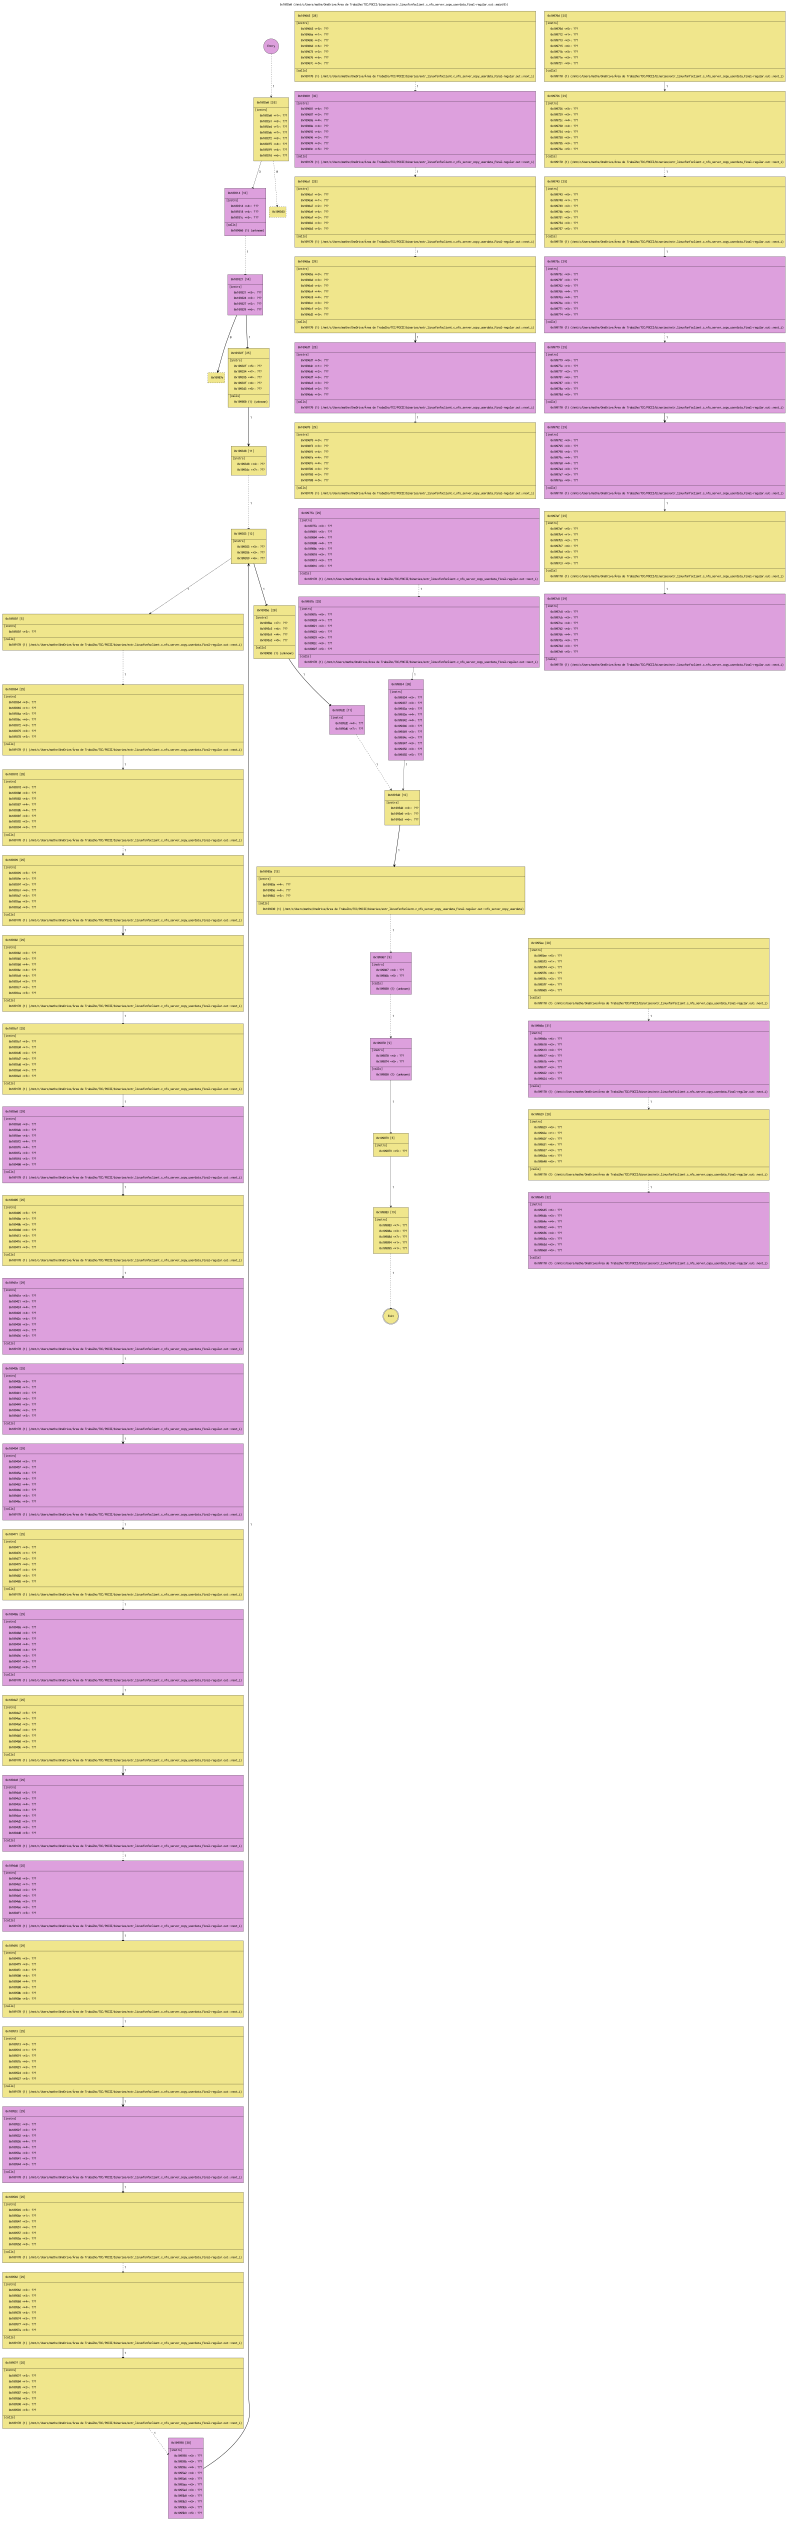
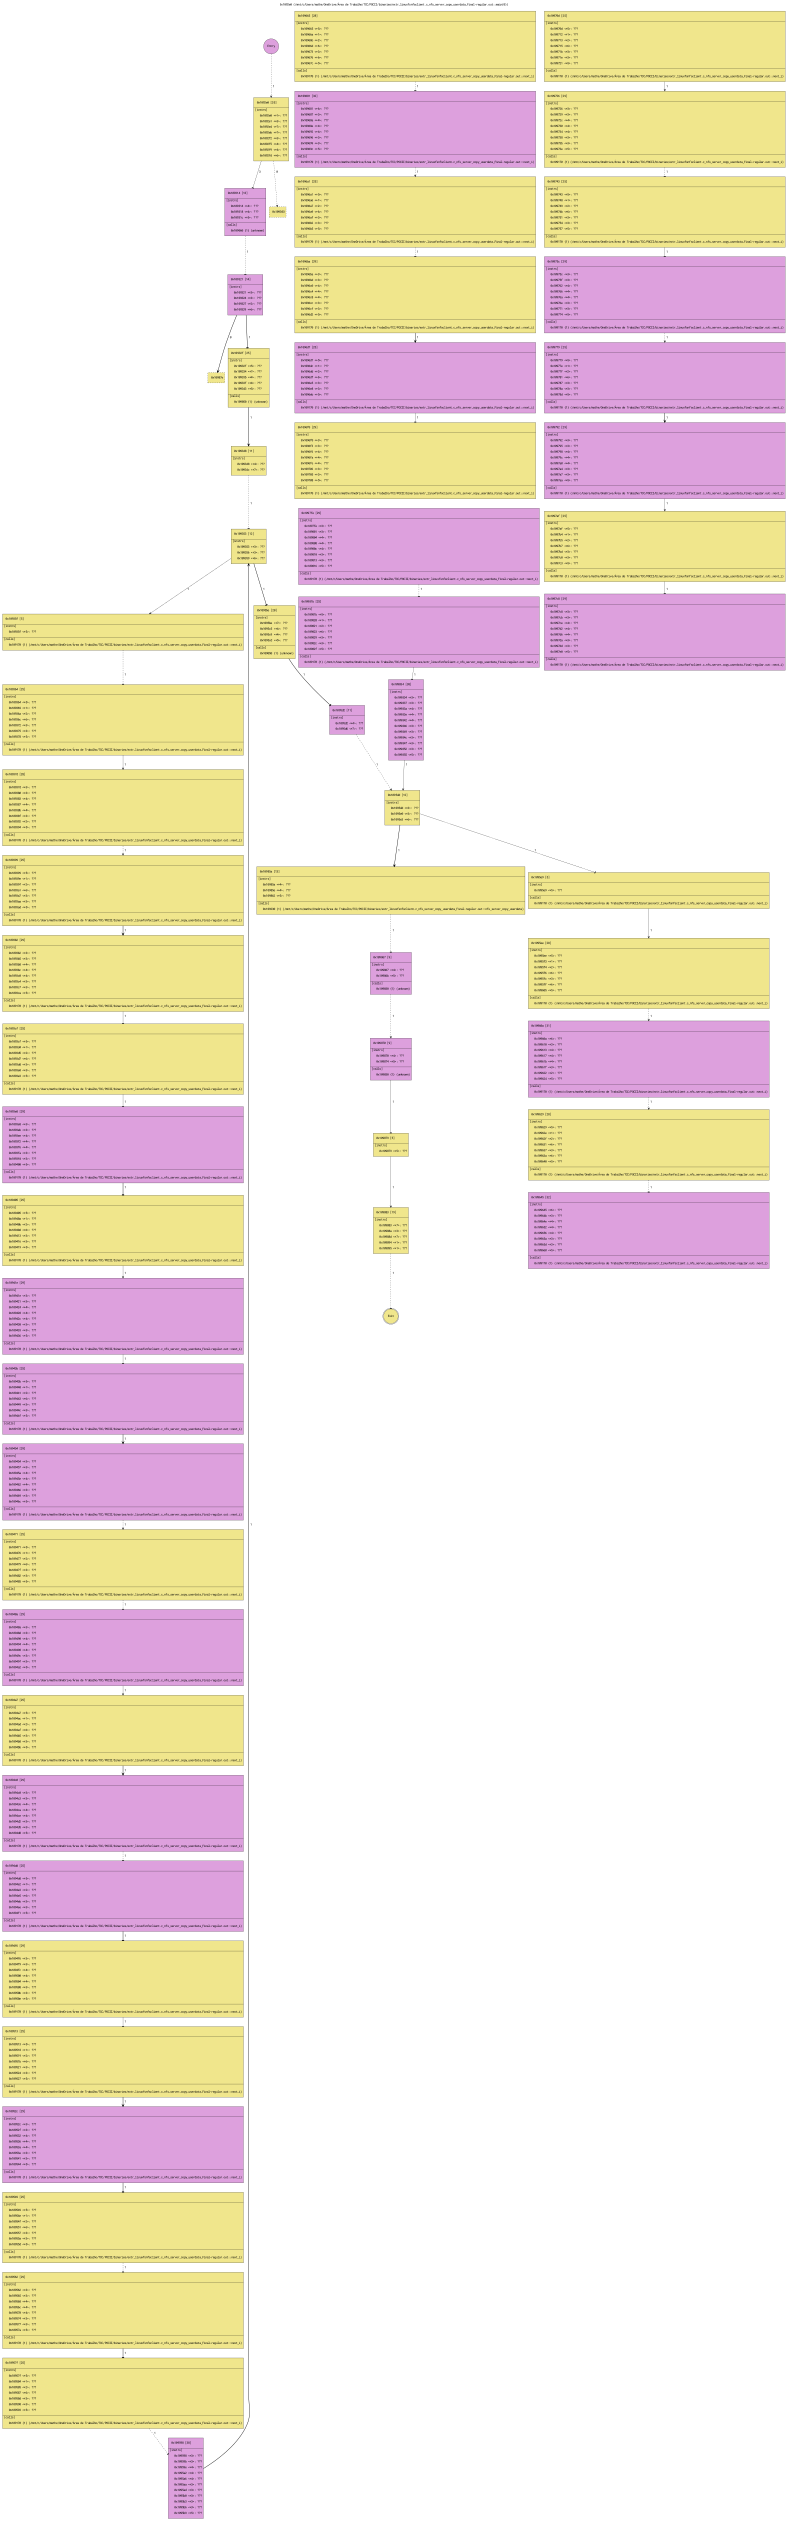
none -> (649, 890)
